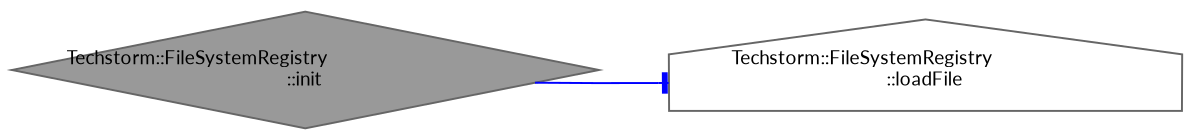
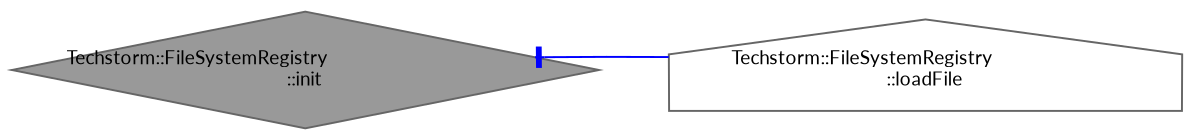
(597, 83) -> (607, 57)
